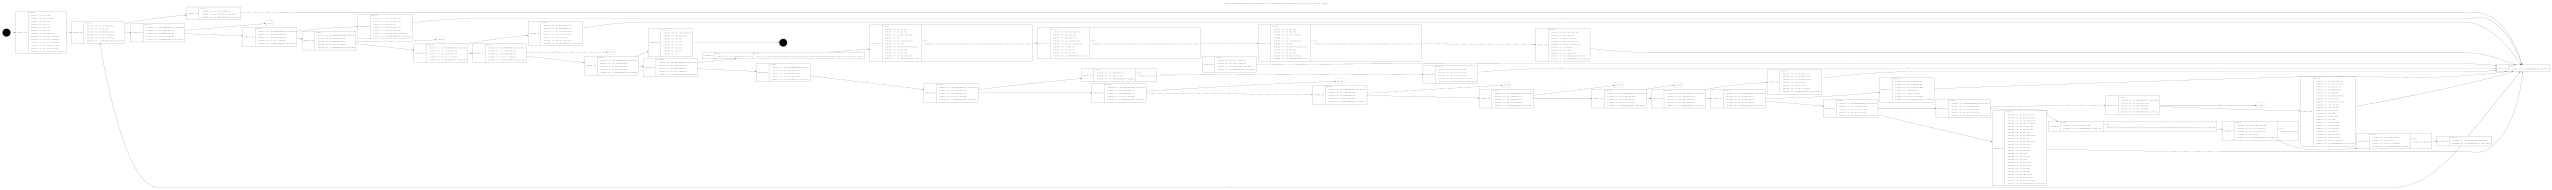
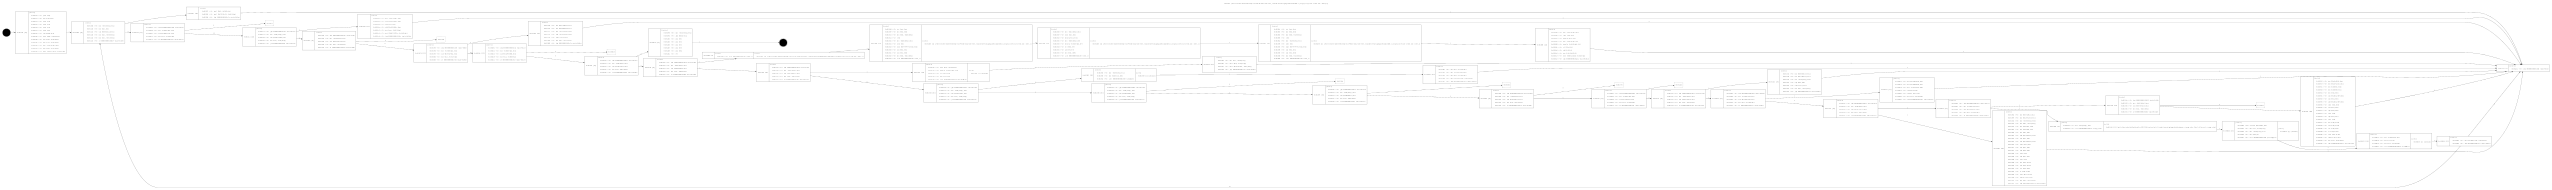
none -> (951, 72)
